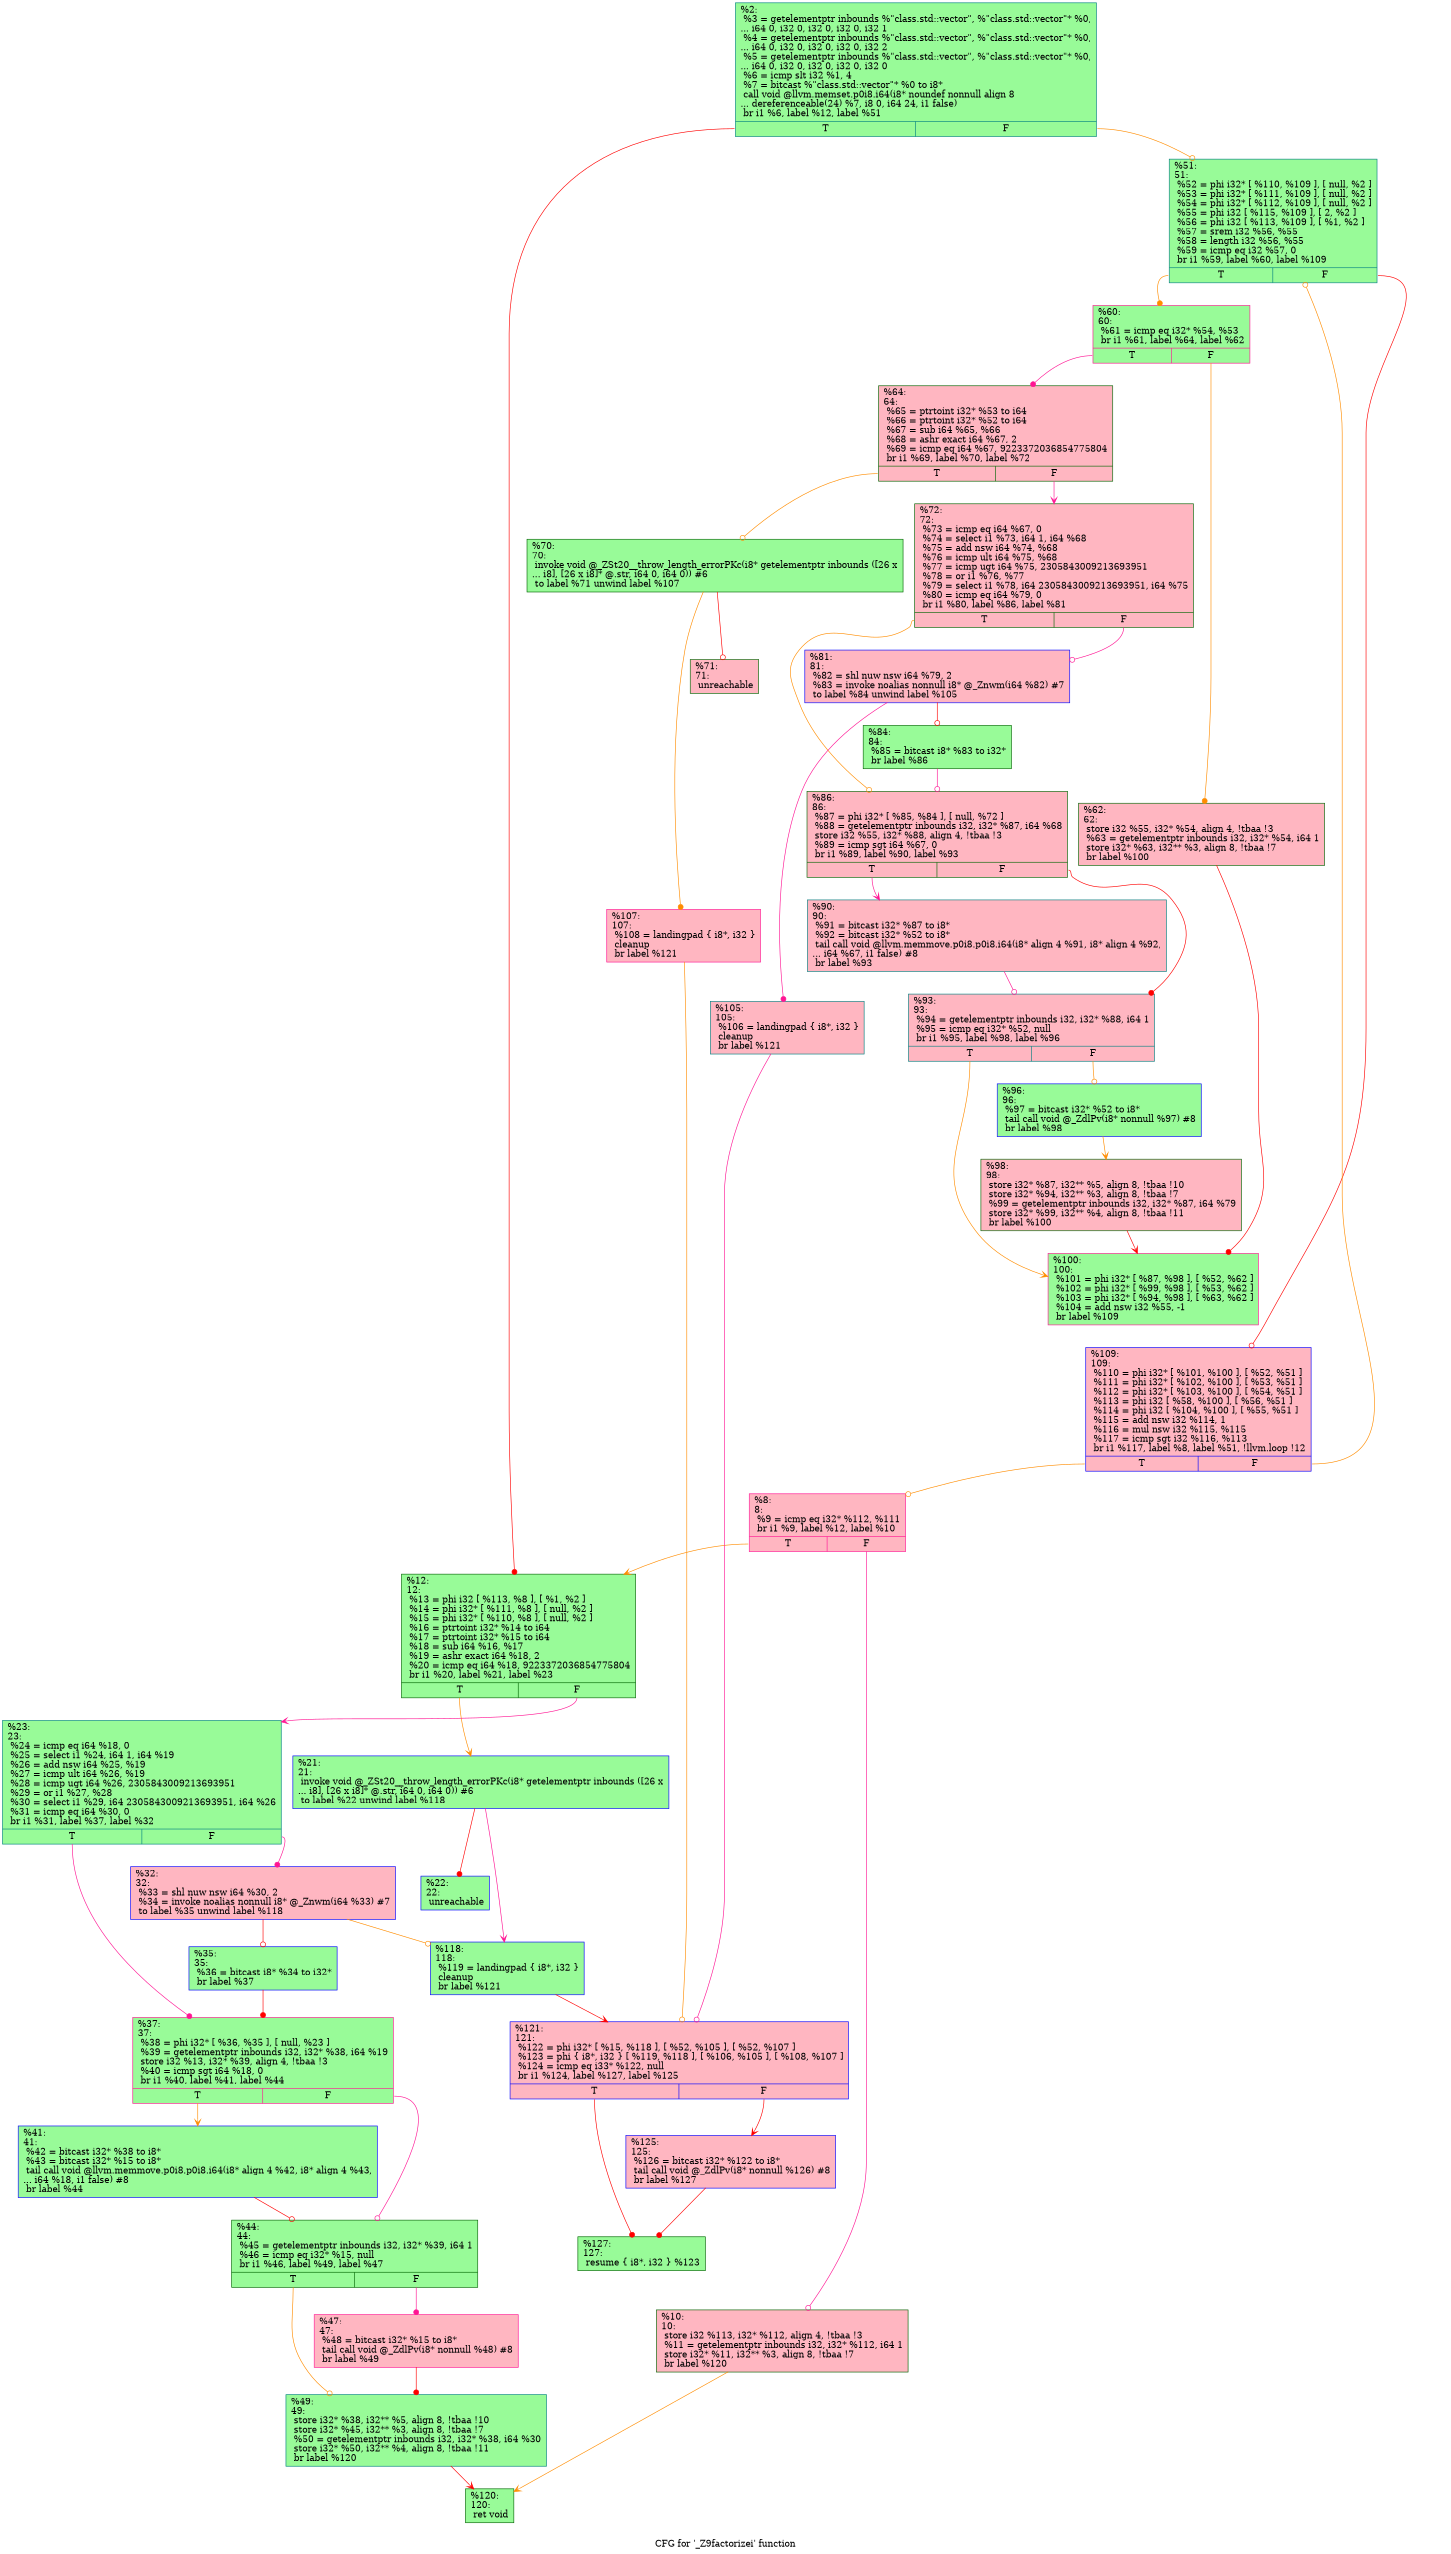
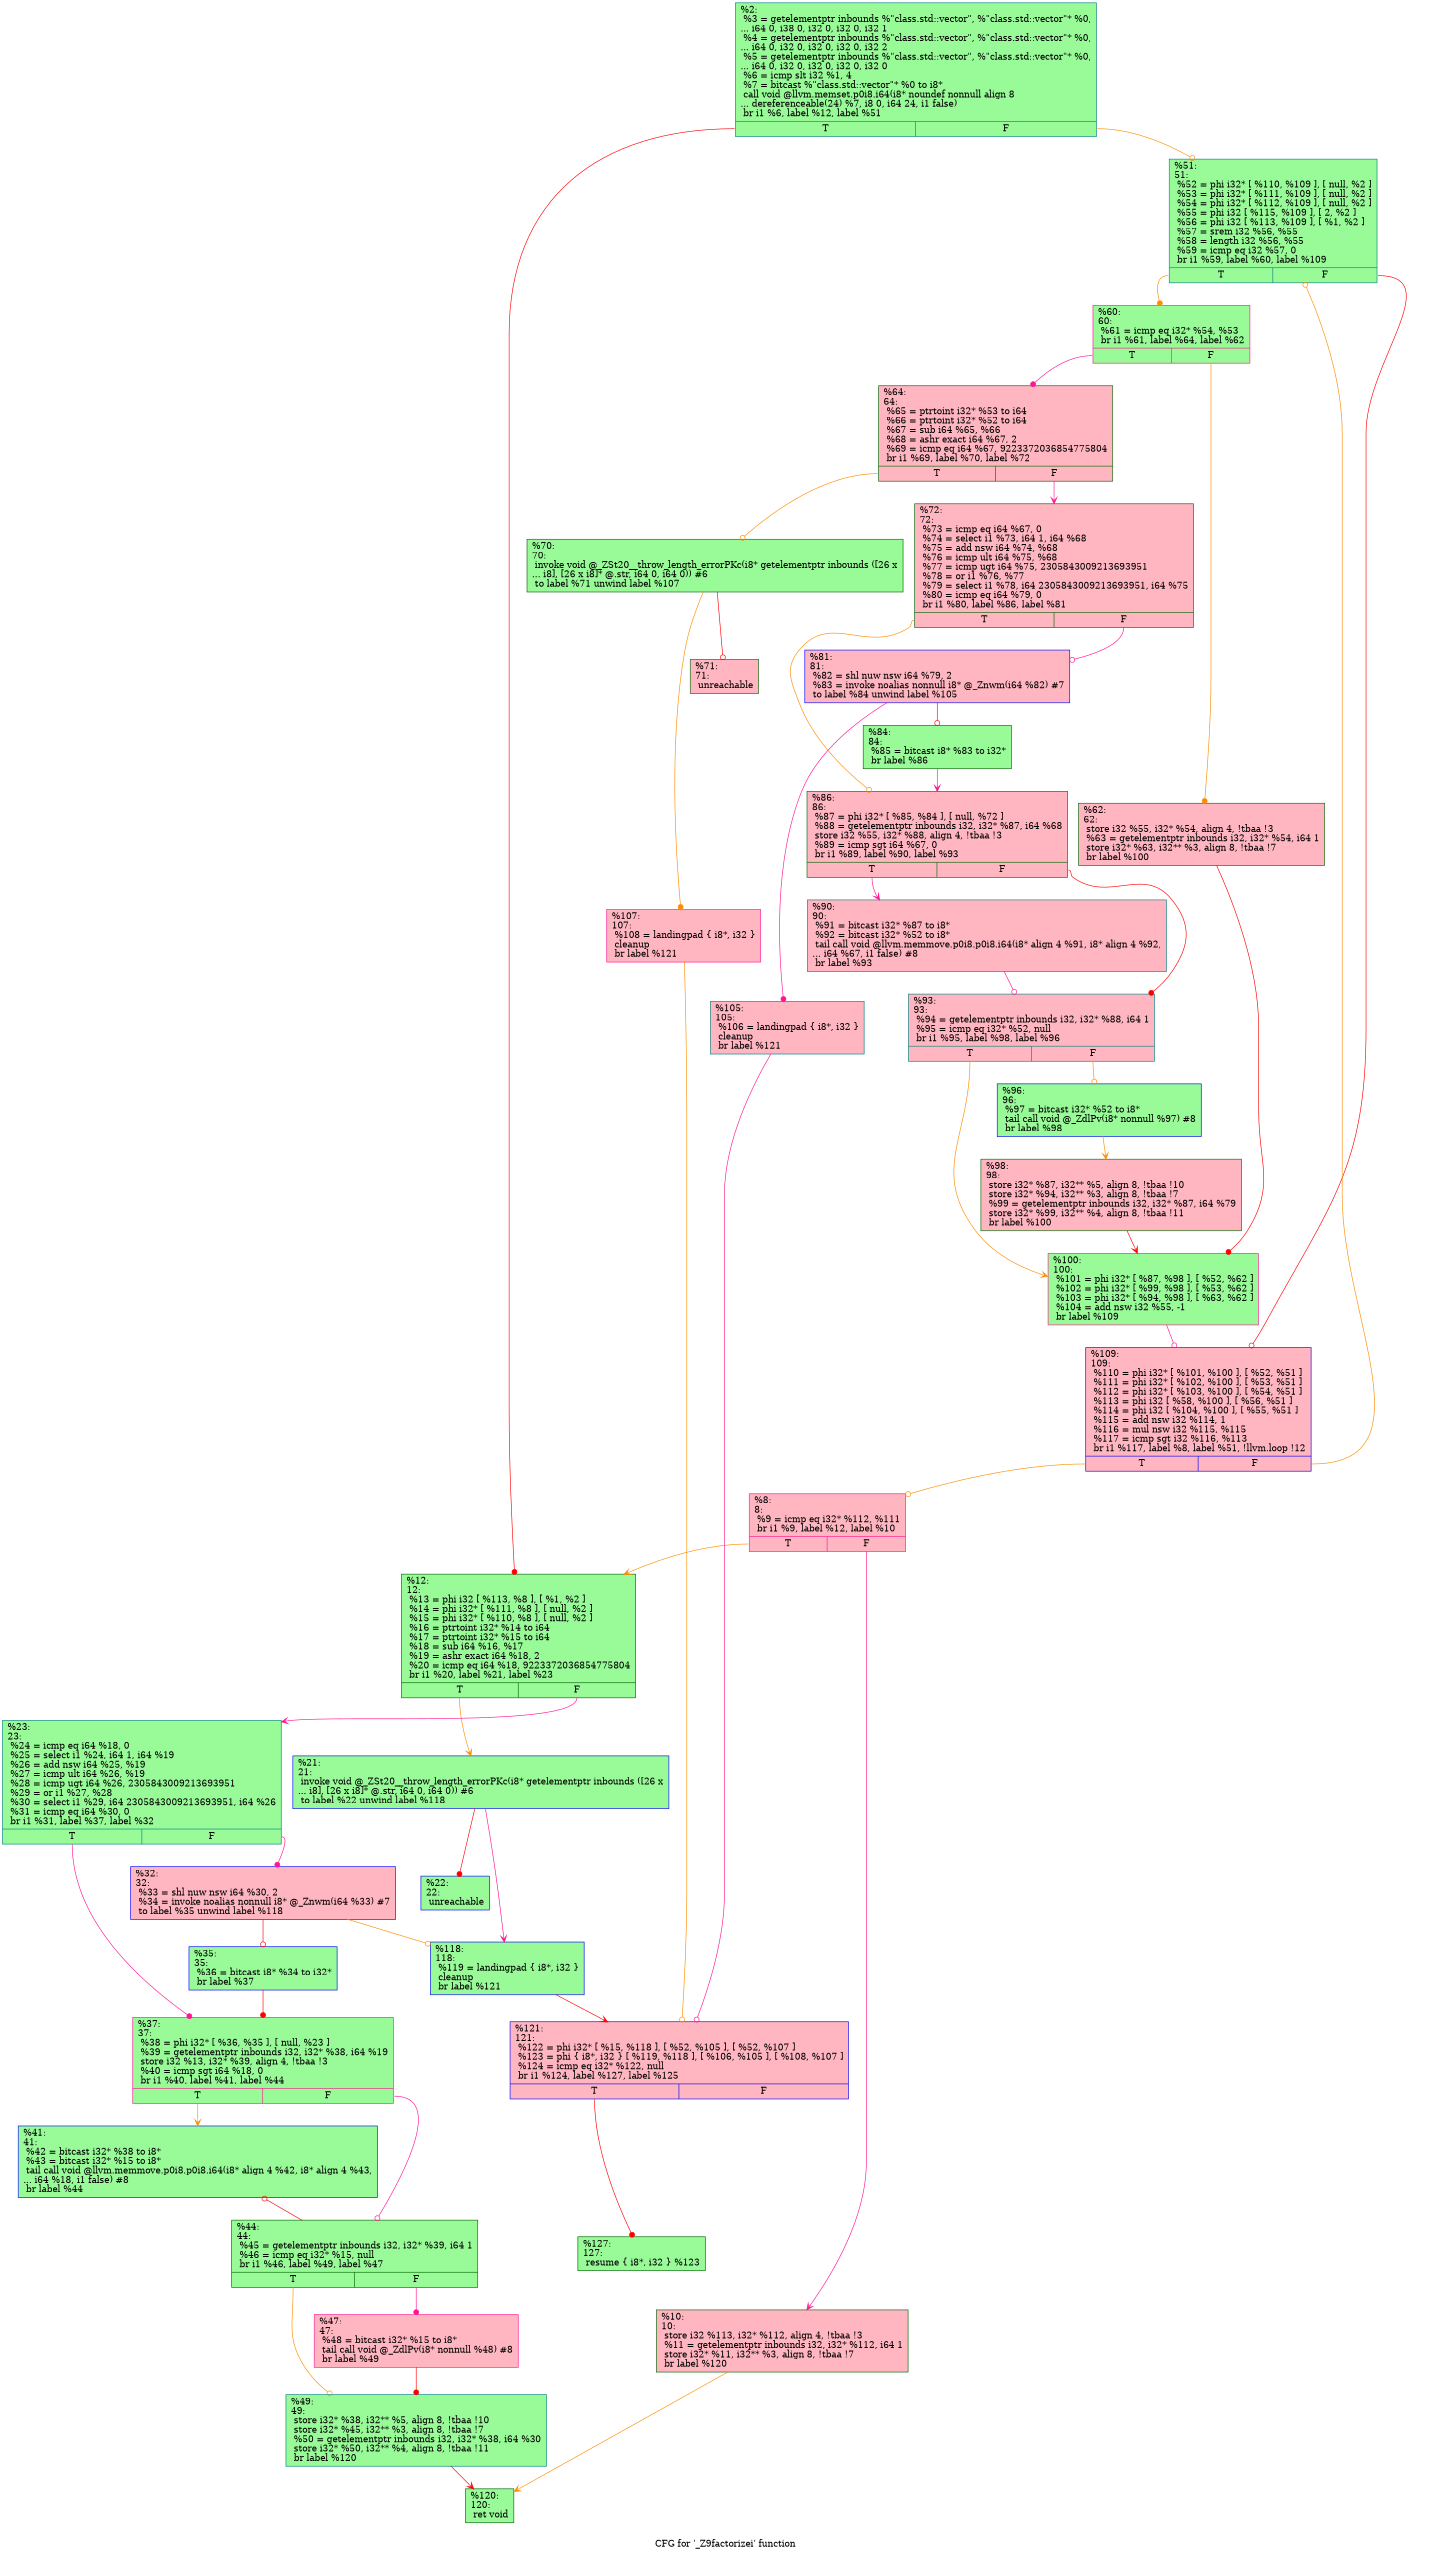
(814, 29) -> (814, 29)
(937, 777) -> (937, 777)
none -> (1170, 1334)
(866, 1935) -> (866, 1935)
(590, 2067) -> (590, 2067)
(731, 2162) -> none
(272, 2208) -> (284, 2210)
